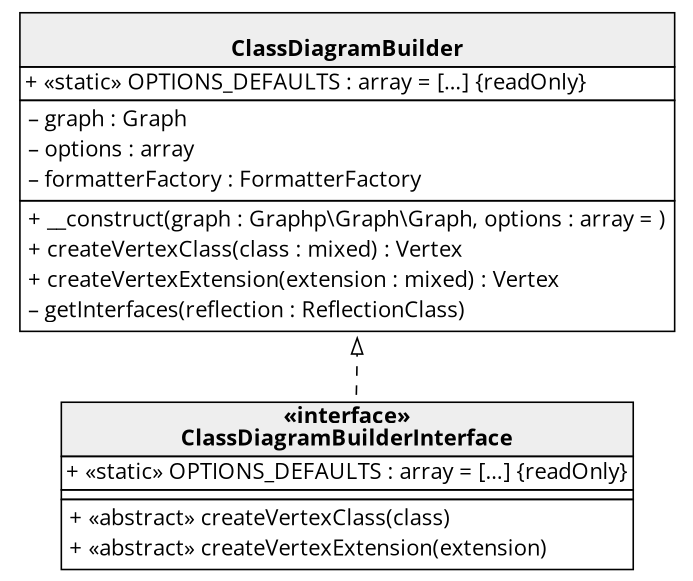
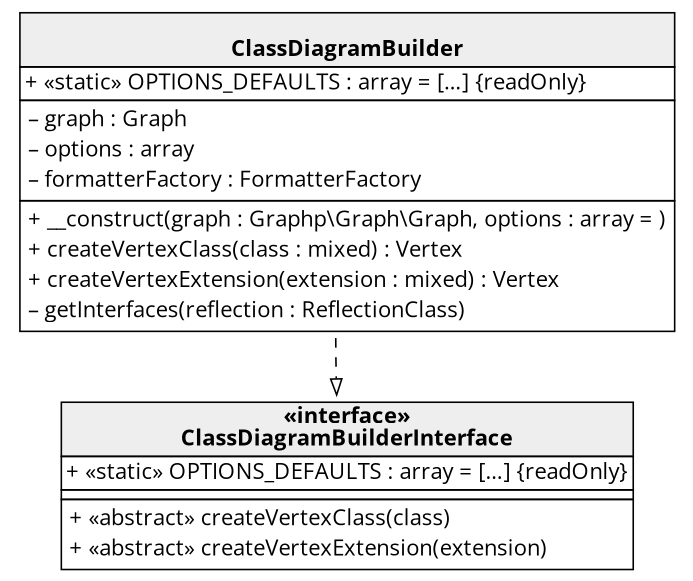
(357, 374) -> (336, 358)
